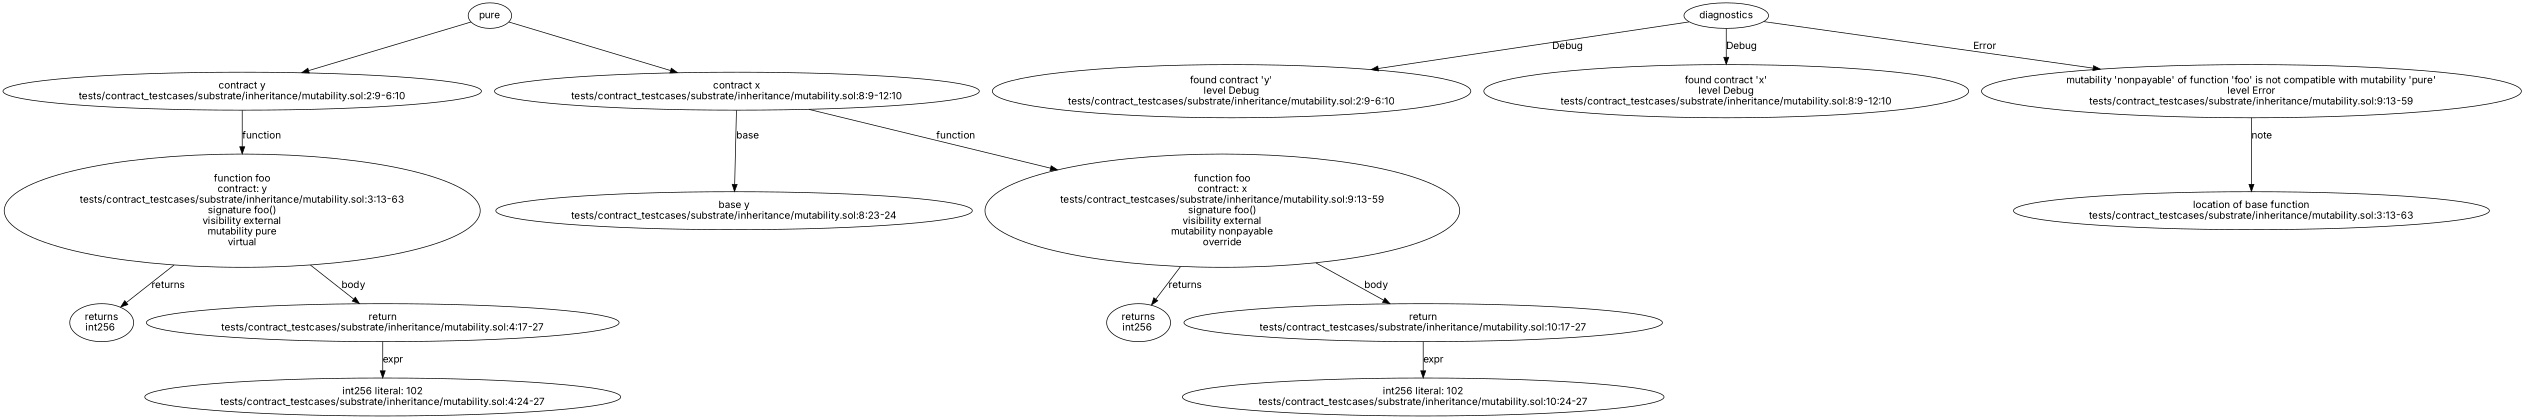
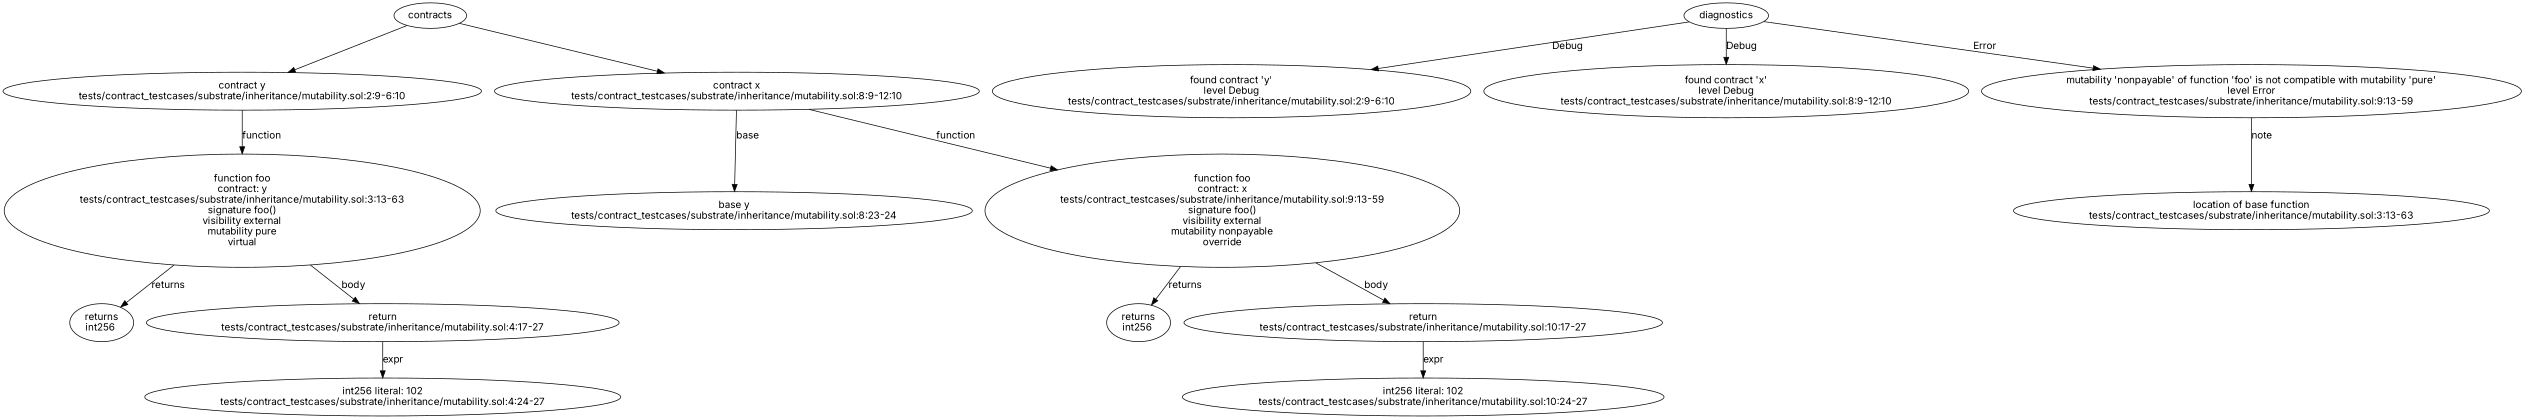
(490, 16) -> (430, 16)
